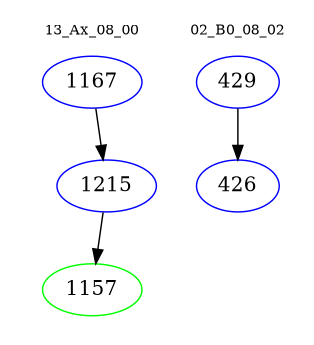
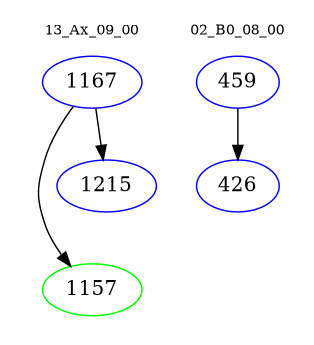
(92, 31) -> (92, 31)
(238, 31) -> (238, 31)
(238, 82) -> (238, 82)
(100, 231) -> (40, 179)
